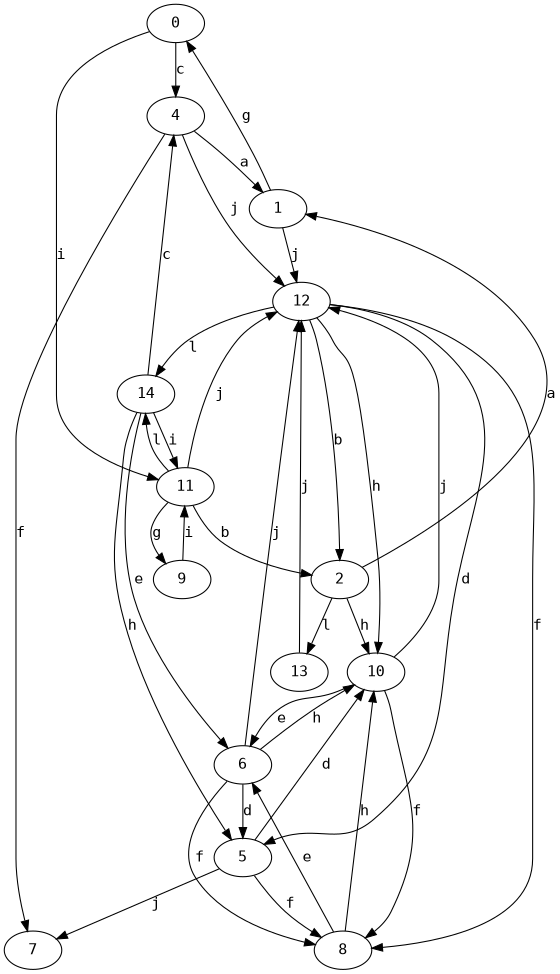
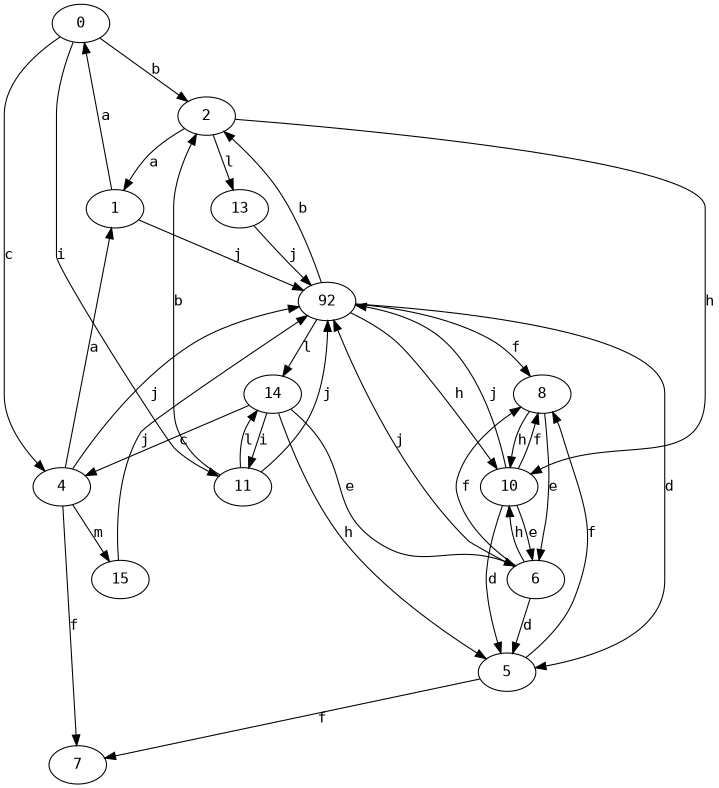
none -> (139, 67)
(247, 116) -> (106, 116)
(301, 301) -> (327, 301)
none -> (120, 580)
(182, 580) -> none
(306, 769) -> (486, 574)
(156, 904) -> (322, 719)
